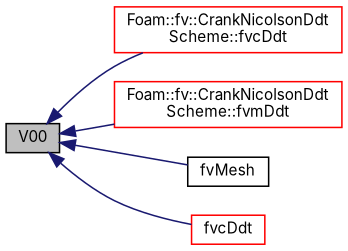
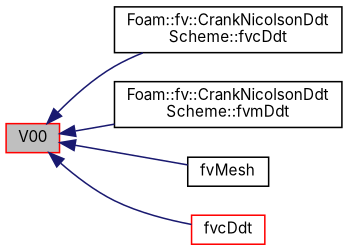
(228, 30) -> (228, 30)
(228, 105) -> (228, 105)
(33, 138) -> (33, 138)
